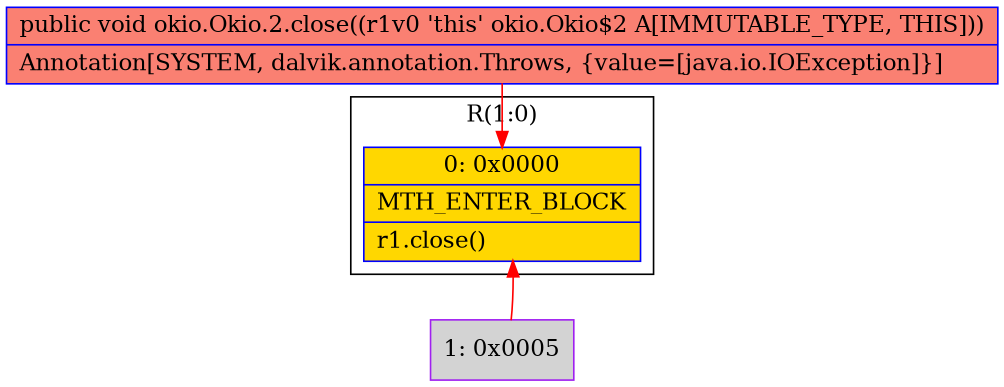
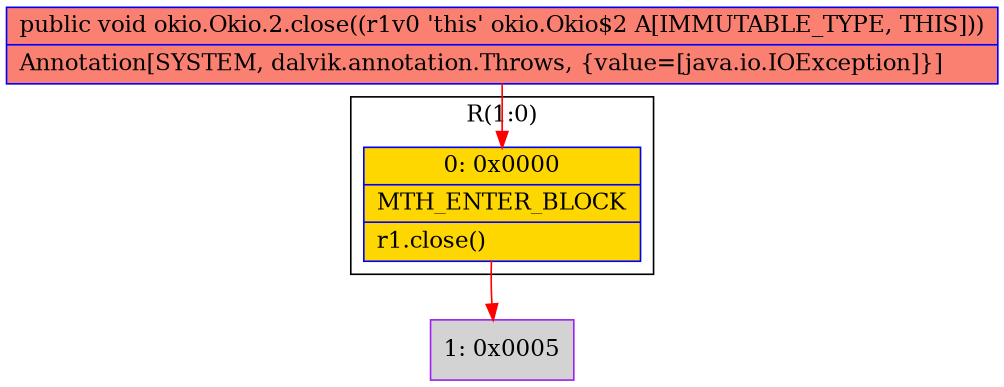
(513, 299) -> (491, 284)
